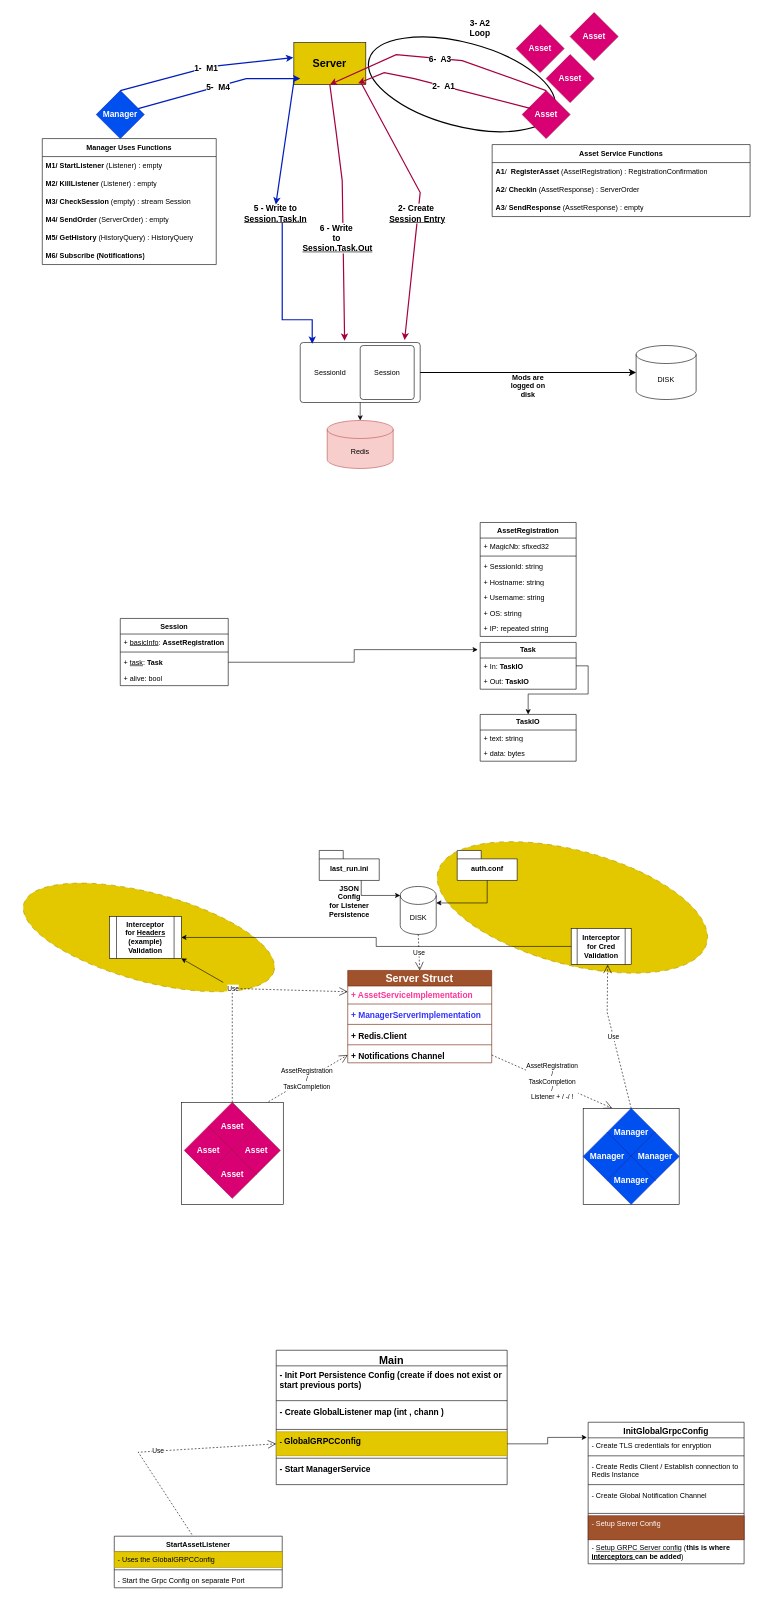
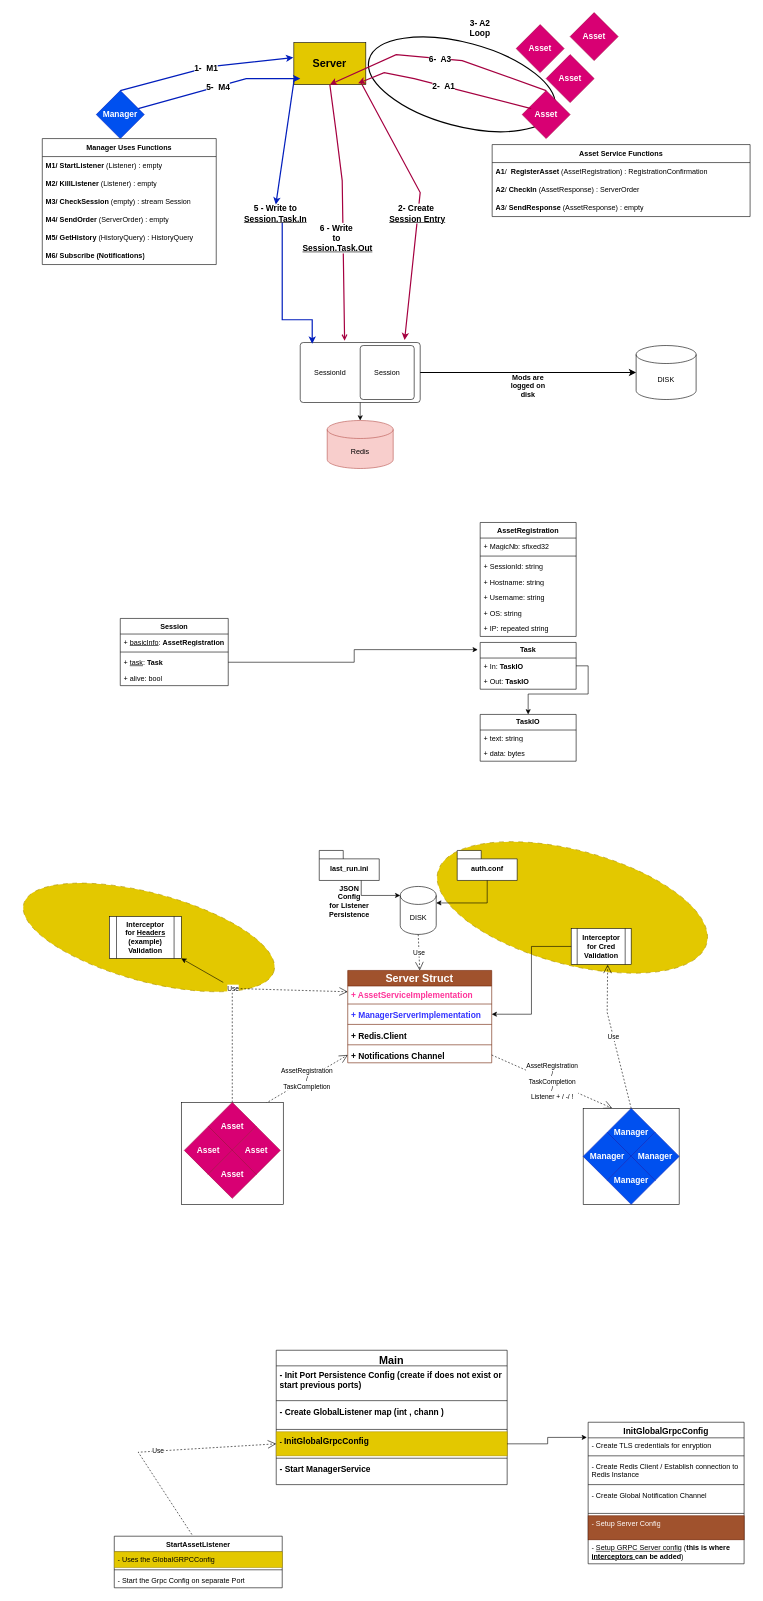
(345, 333) -> (345, 334)
(364, 937) -> (532, 981)
(312, 1440) -> (320, 1440)
